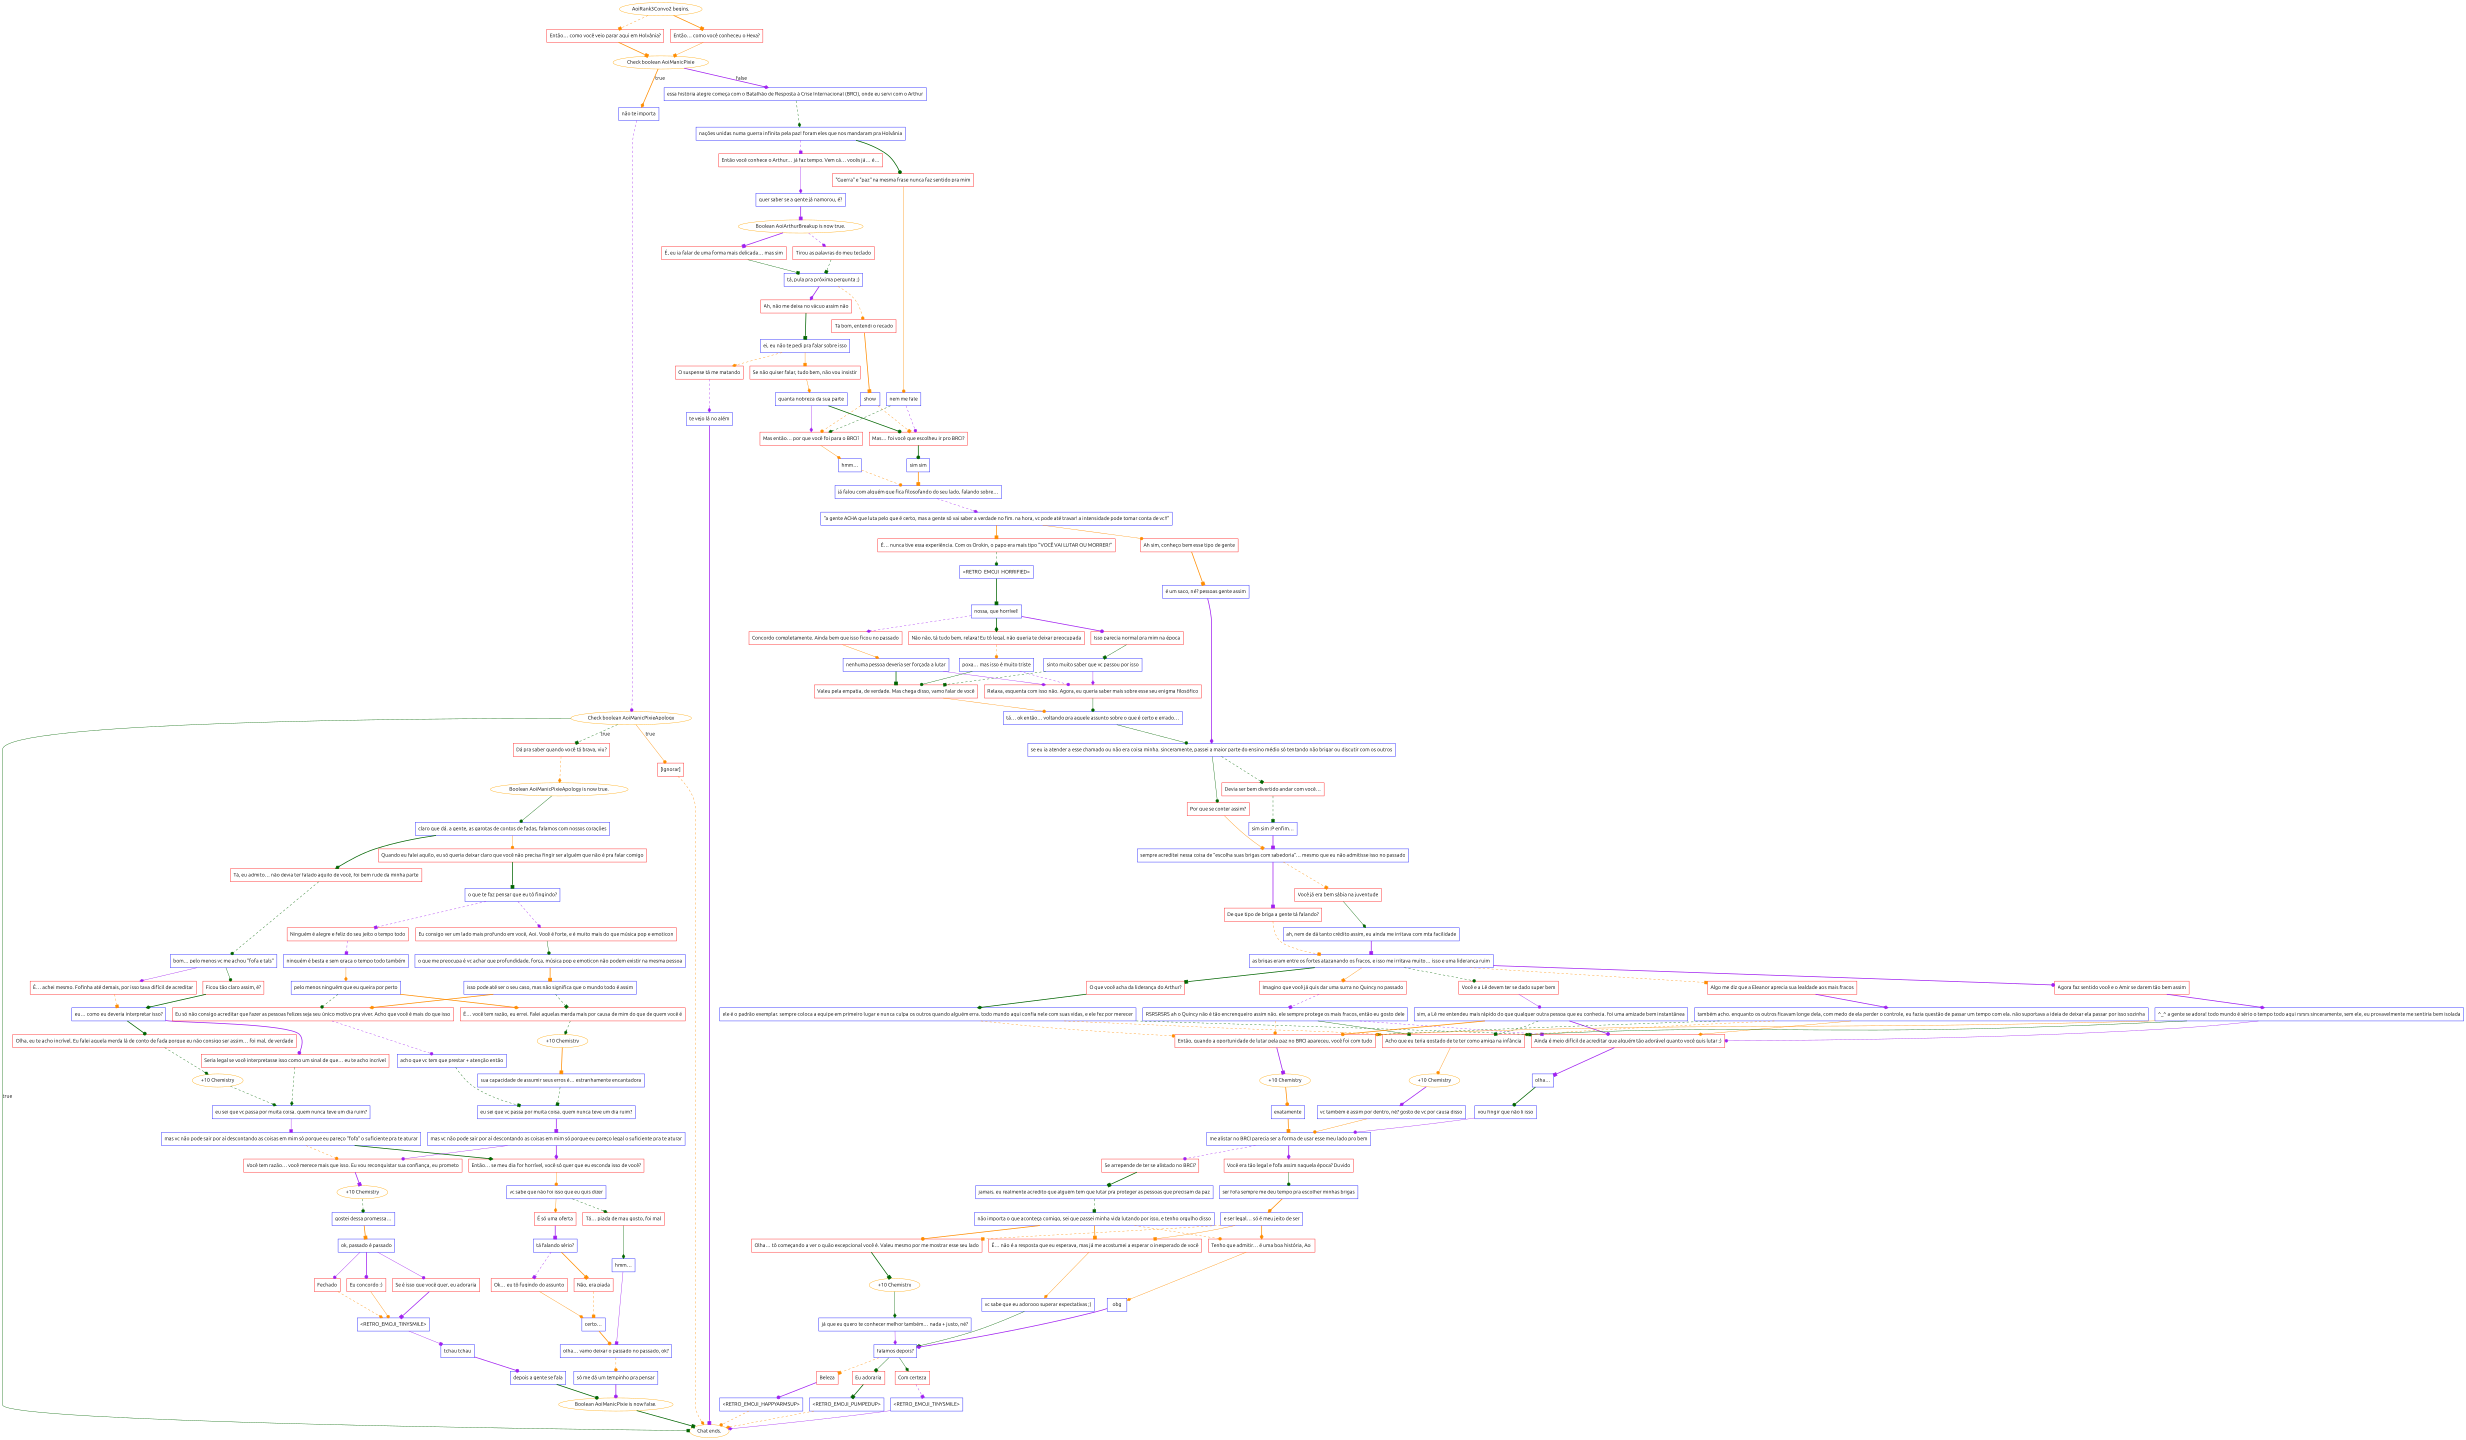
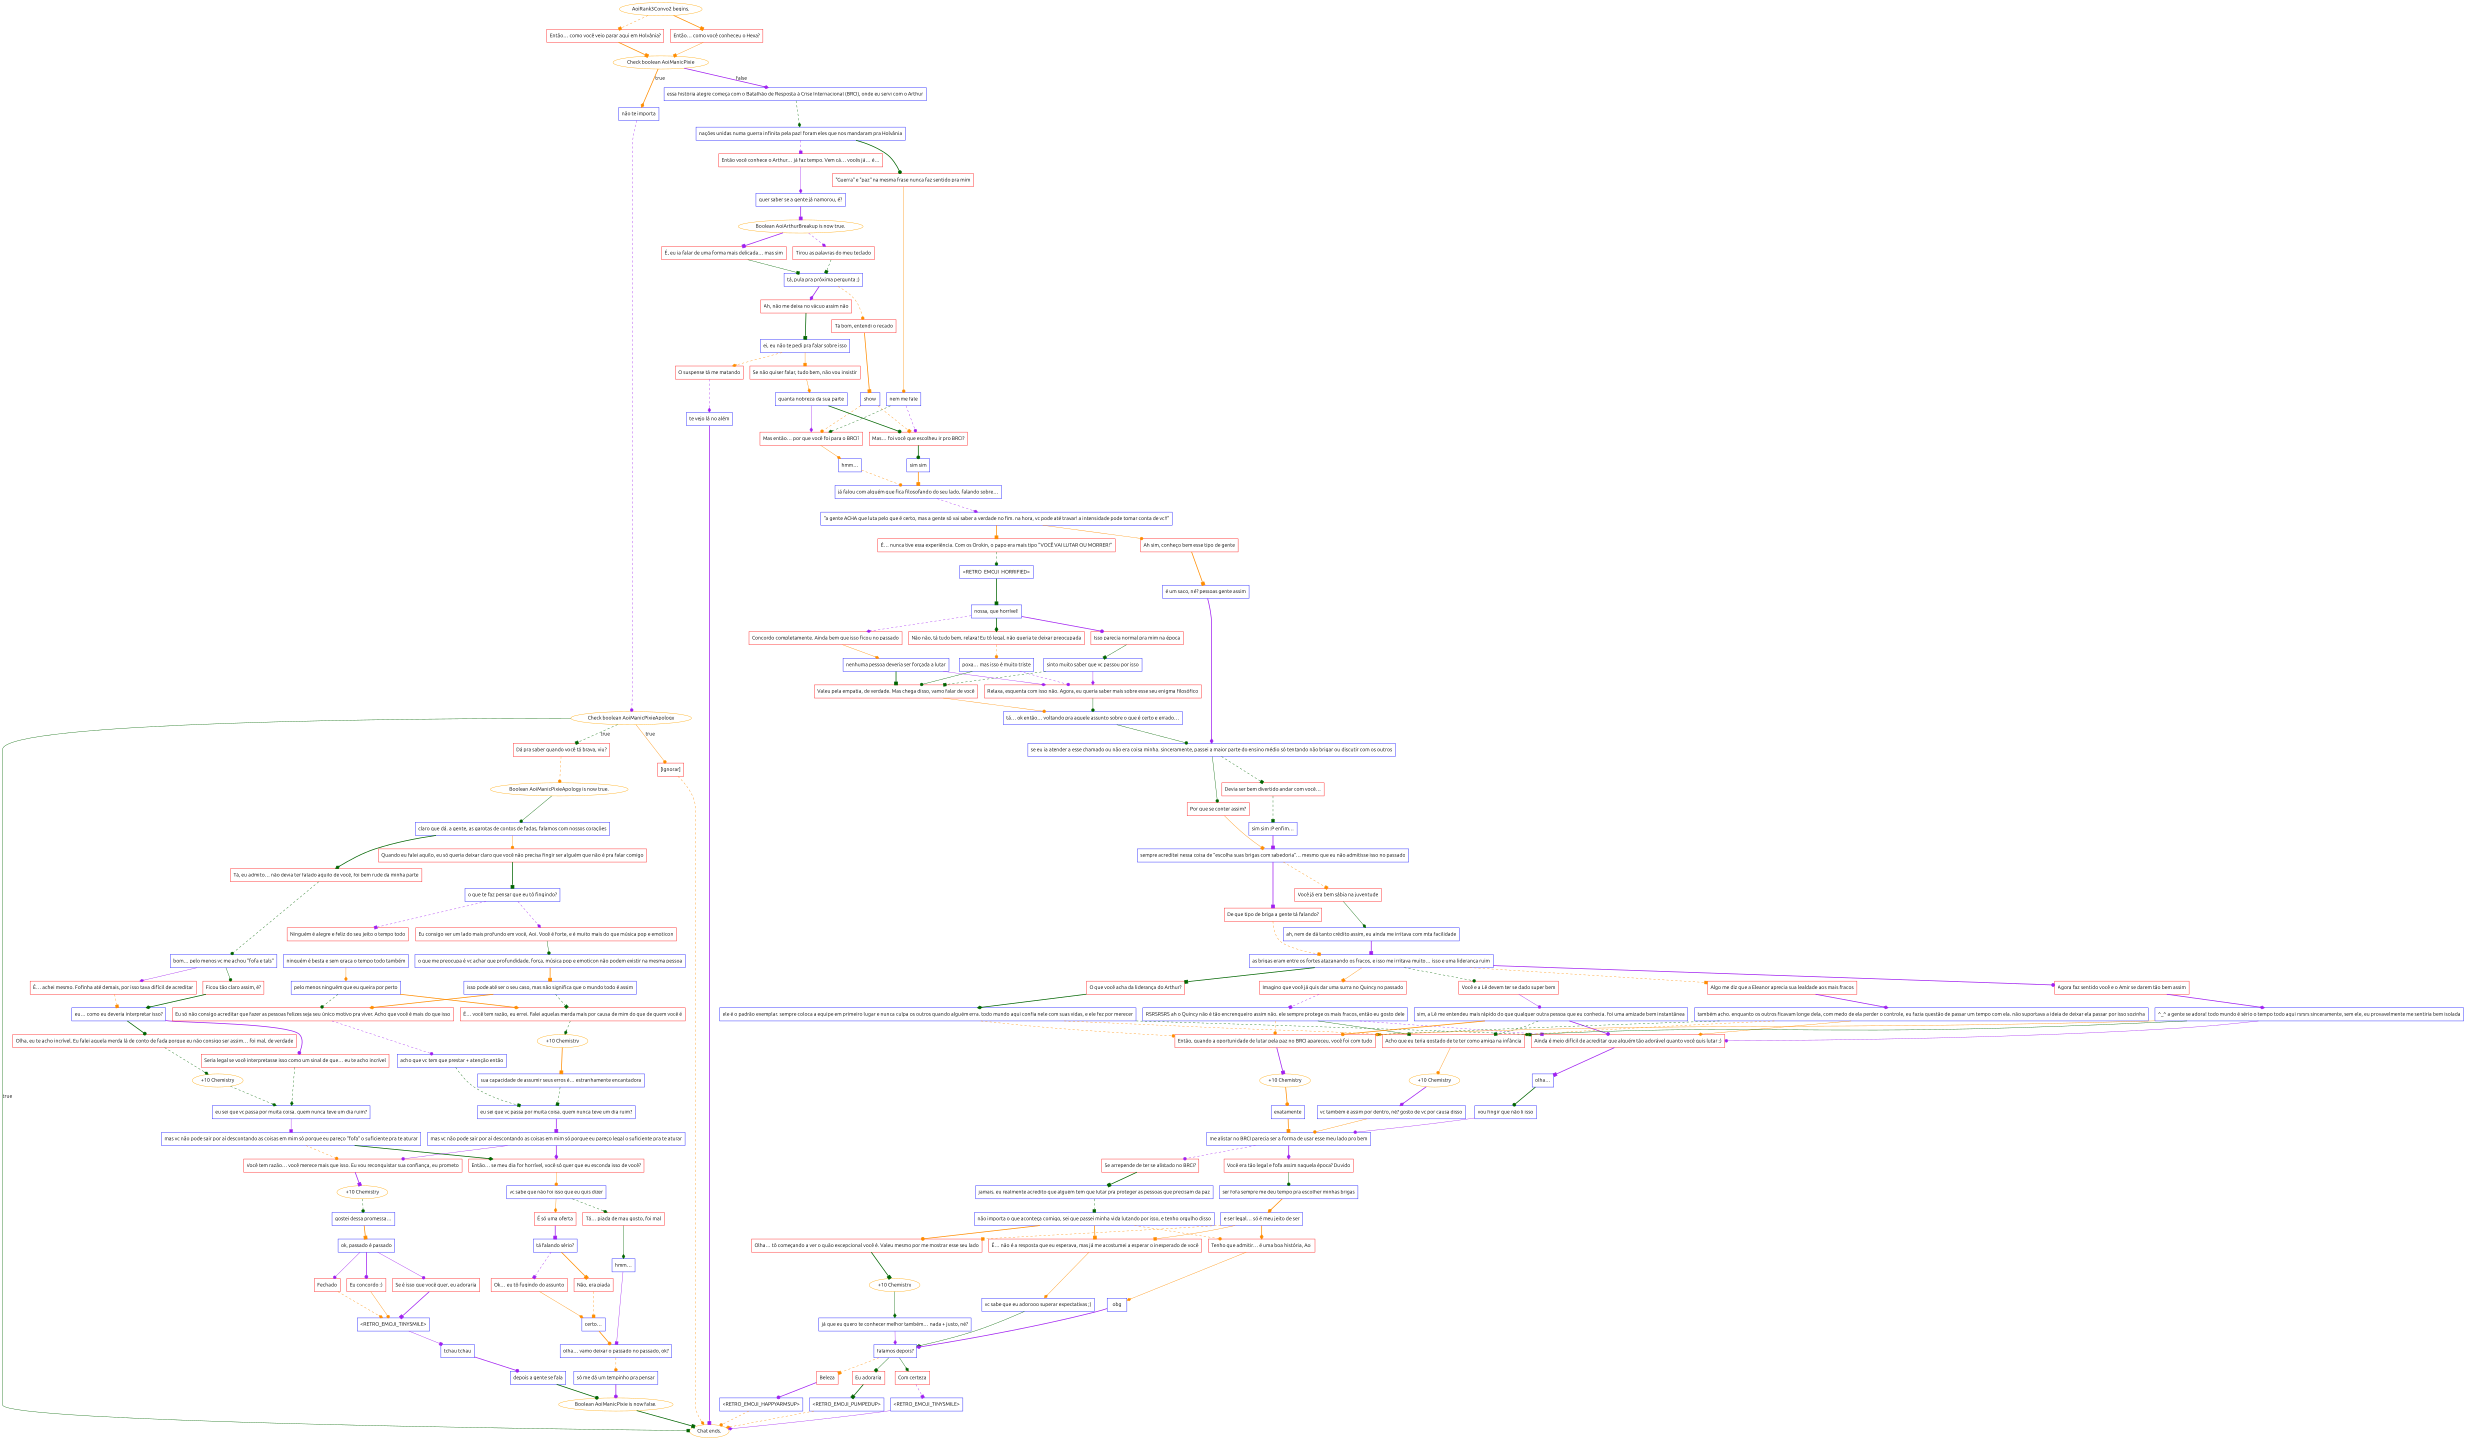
(560, 767) -> (560, 767)
(347, 946) -> none
